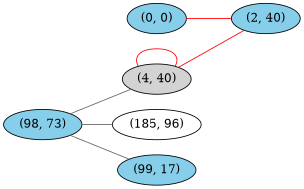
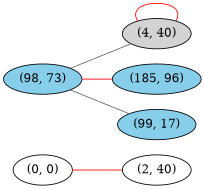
(157, 19) -> (43, 170)
(266, 19) -> (157, 170)
(211, 49) -> none
(97, 125) -> (97, 79)
(157, 125) -> (157, 79)
